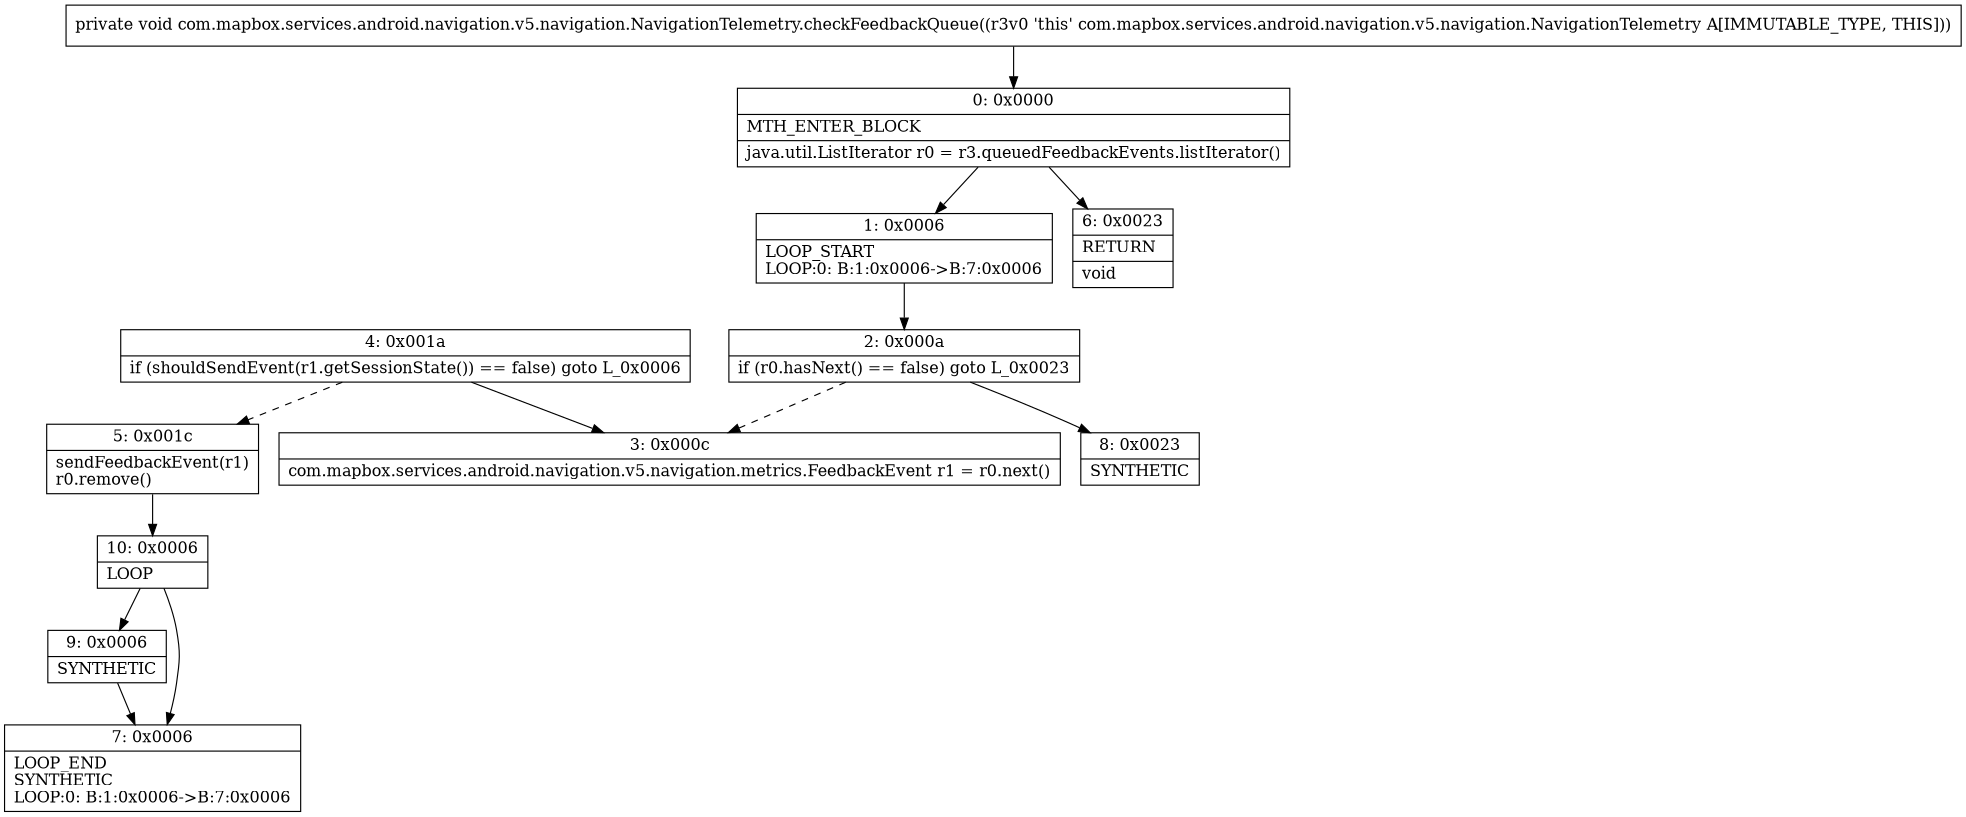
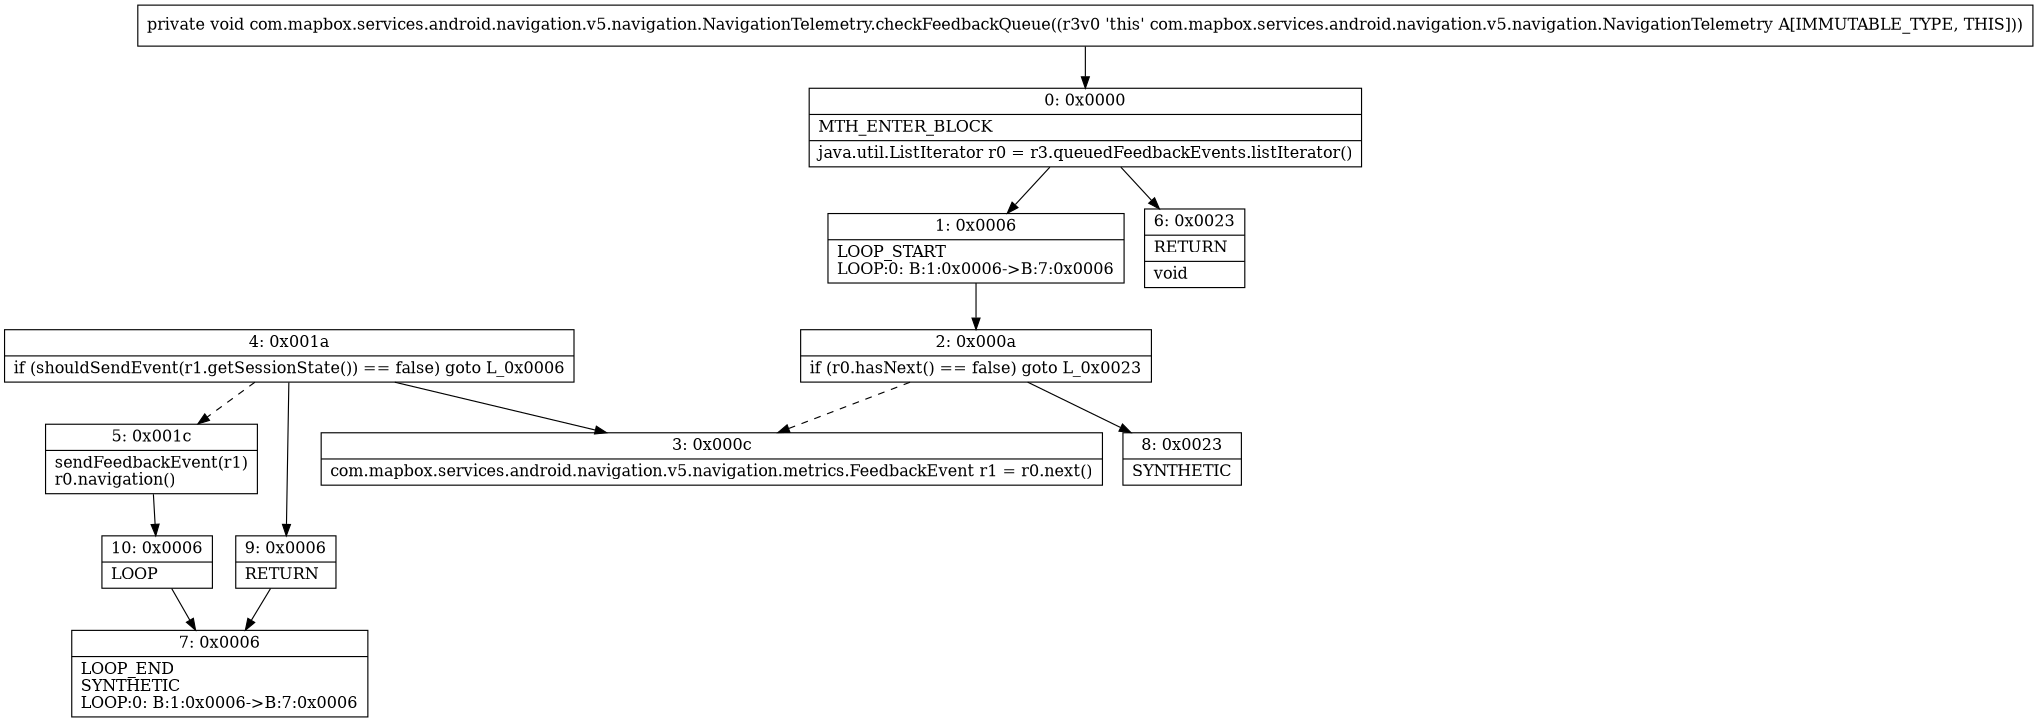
(104, 480) -> (115, 480)
(132, 604) -> (288, 453)
(107, 669) -> (282, 575)
